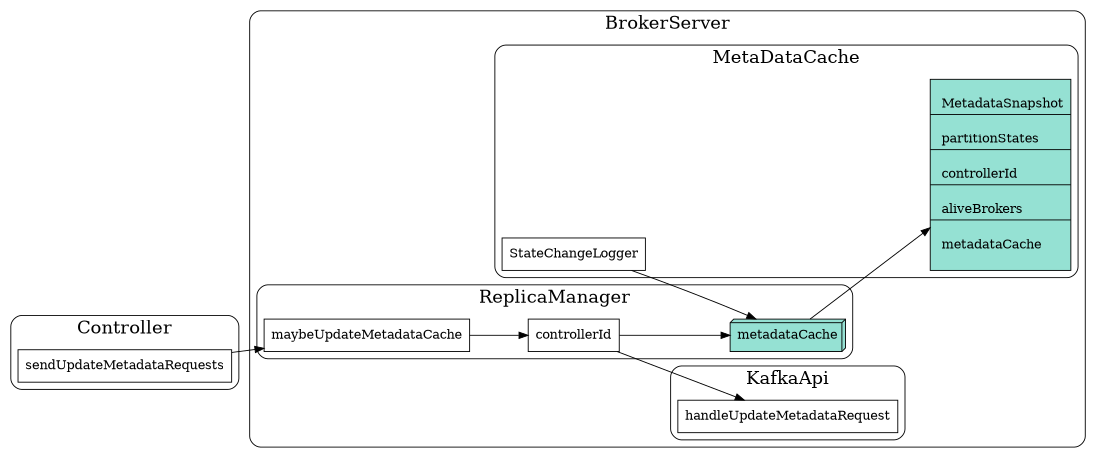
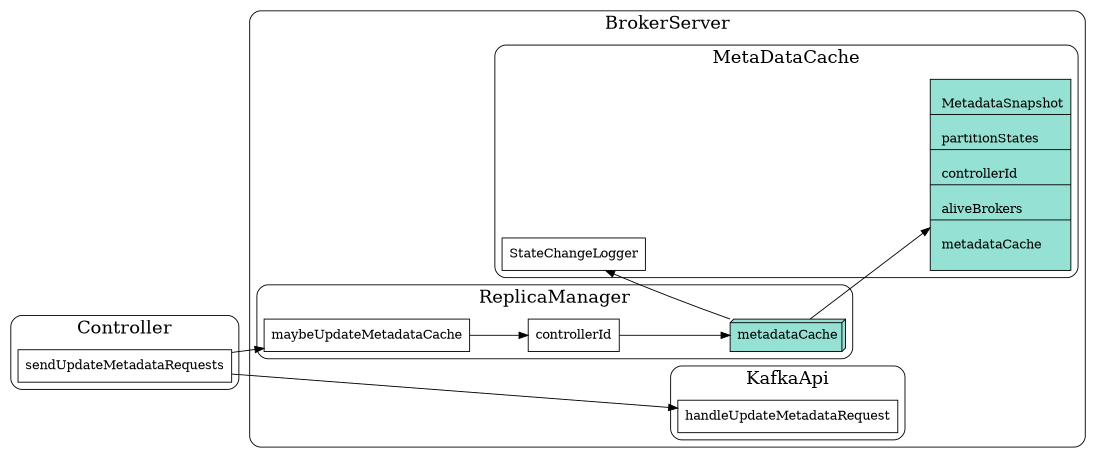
(690, 292) -> (672, 297)
(677, 374) -> (450, 391)
